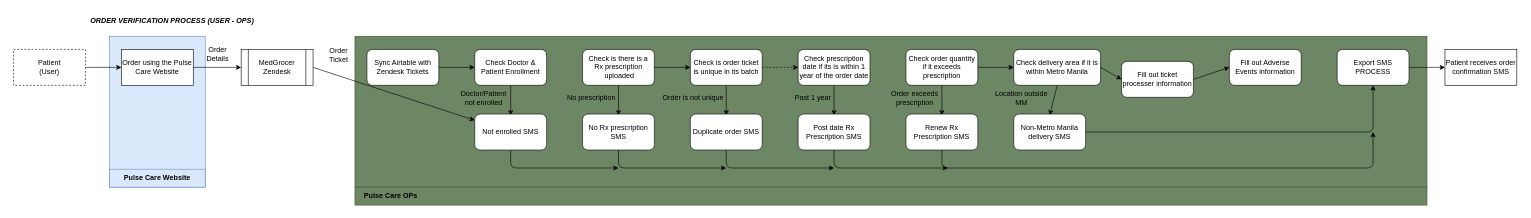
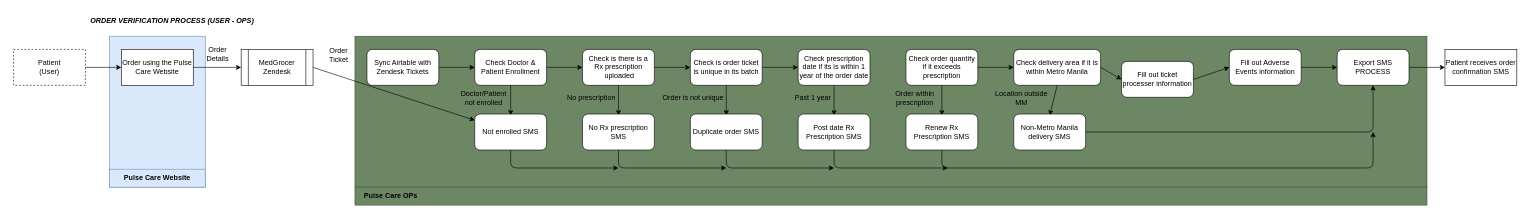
none -> (562, 68)
(778, 68) -> (778, 68)
none -> (1318, 68)
(915, 98) -> (915, 98)
